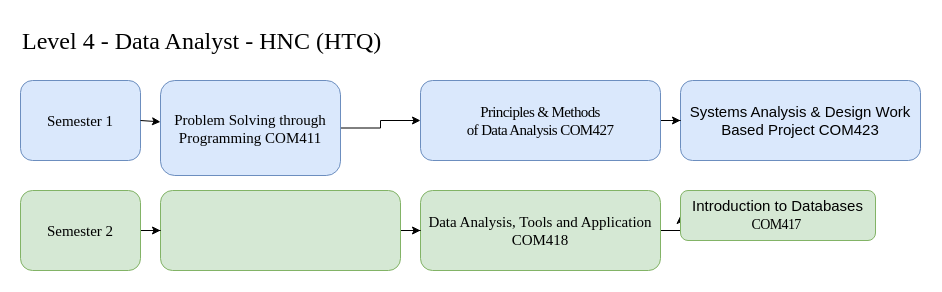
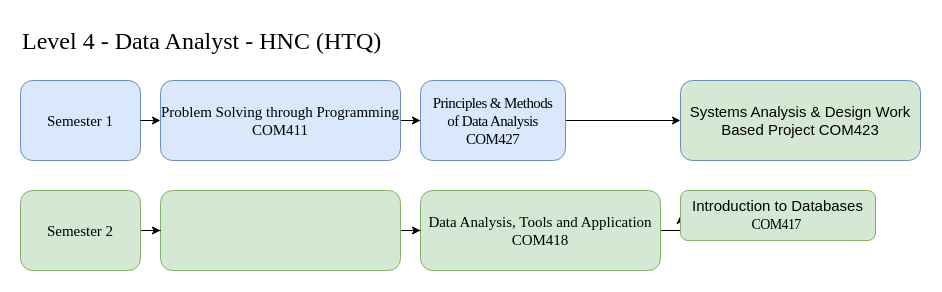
(541, 121) -> (493, 121)
(801, 121) -> (801, 121)
(251, 128) -> (281, 121)
